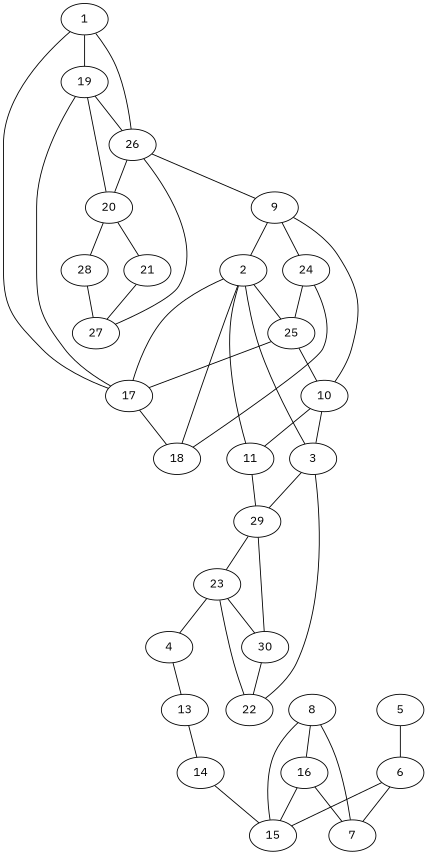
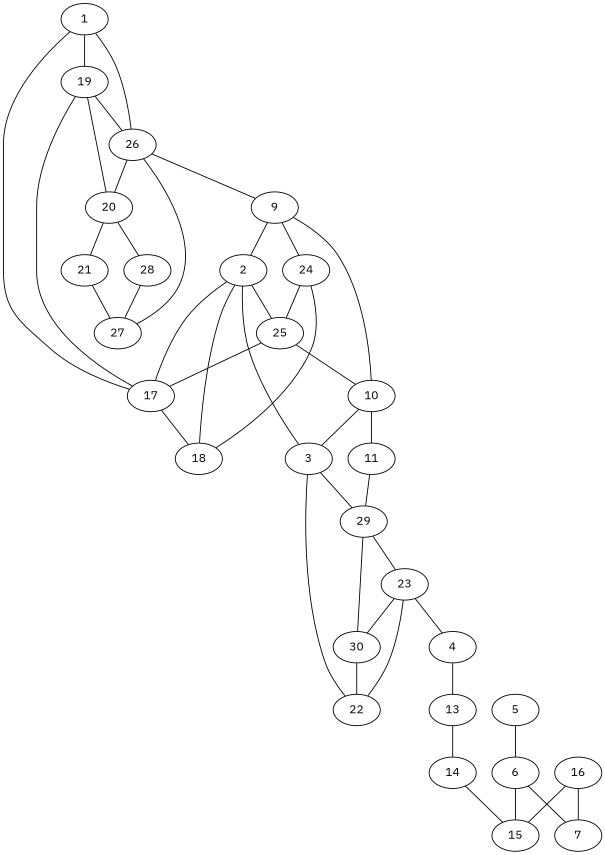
(231, 365) -> none
(312, 710) -> none
